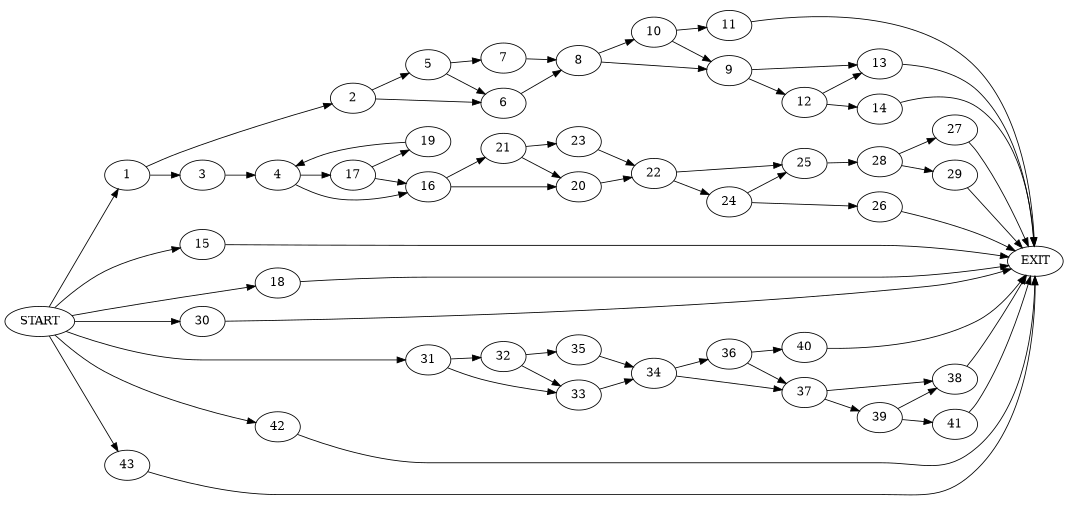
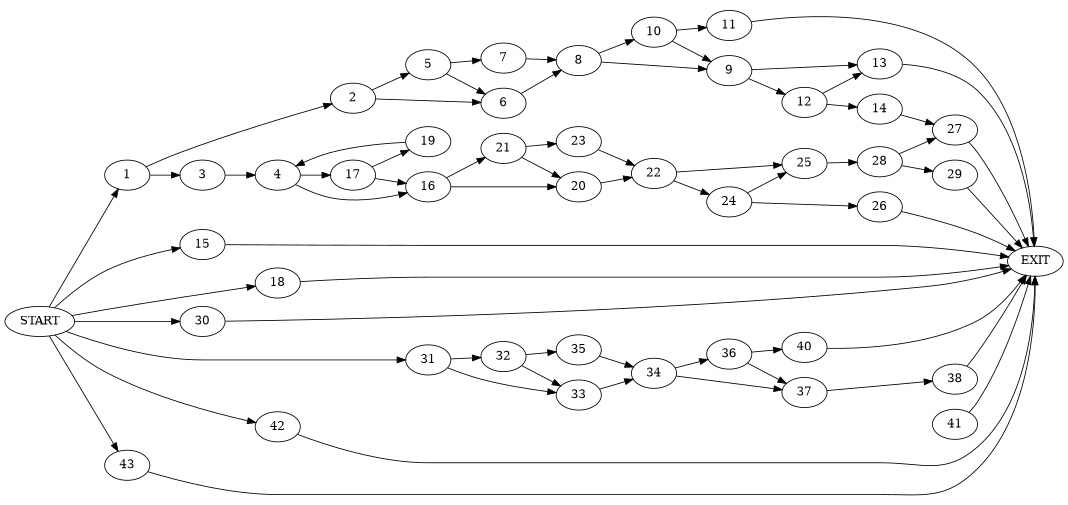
(1001, 131) -> (913, 118)
(880, 418) -> none
